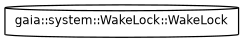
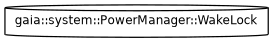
(122, 21) -> (137, 21)
